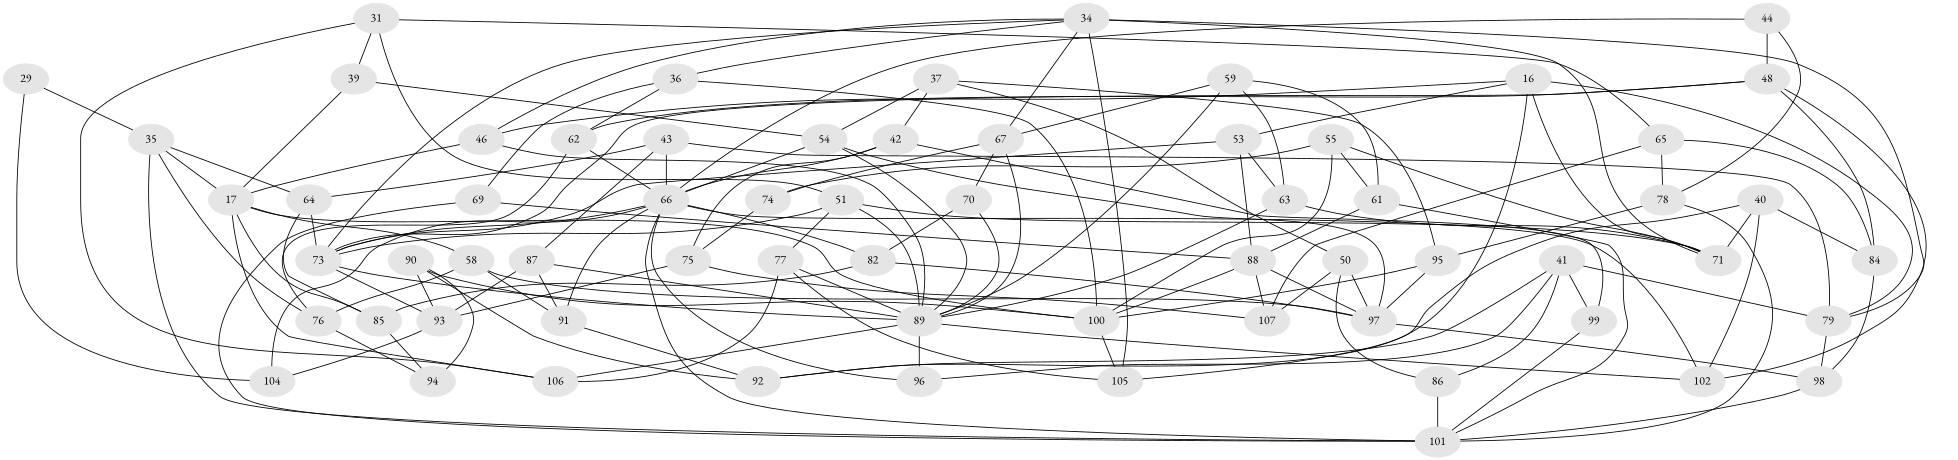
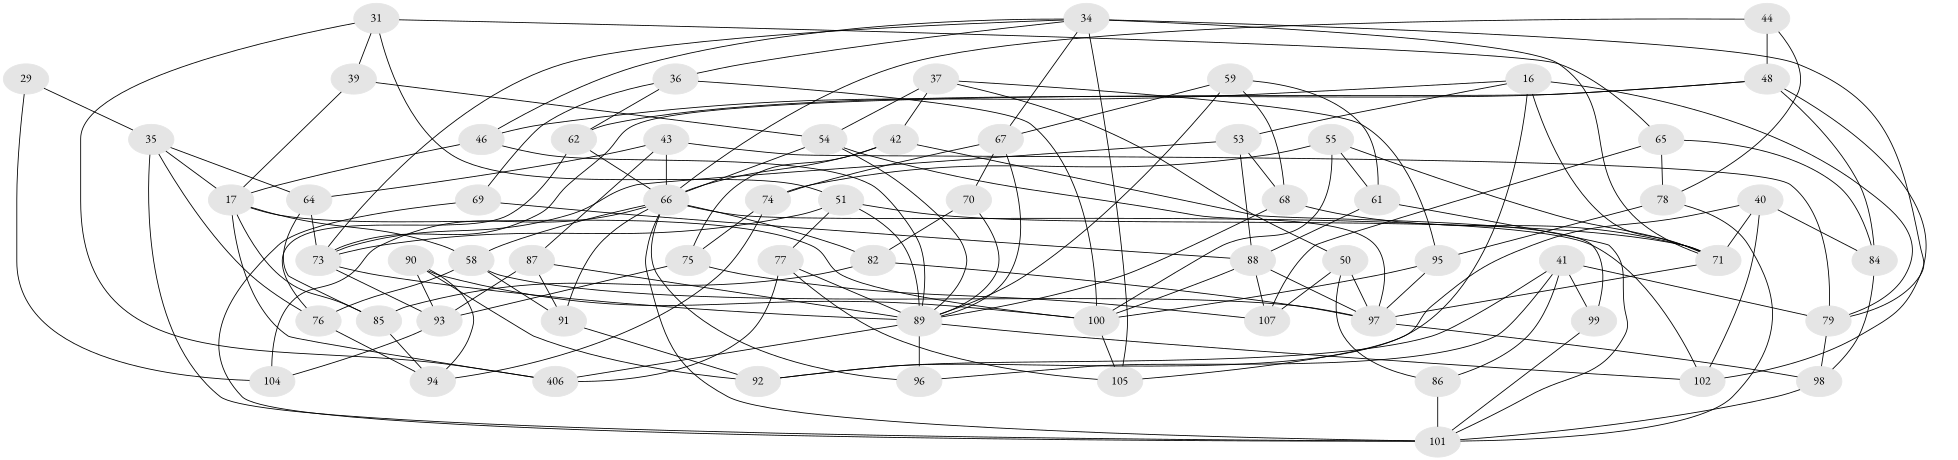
(1285, 200) -> (1285, 200)
(490, 226) -> (558, 227)
none -> (1561, 288)
none -> (629, 330)
(555, 381) -> (555, 381)
